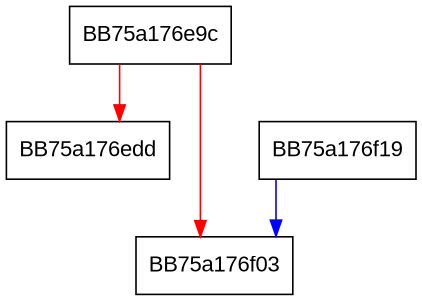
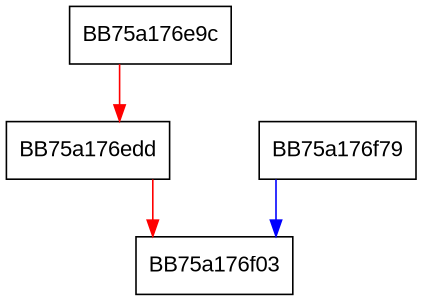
(200, 143) -> (153, 200)
(338, 150) -> (338, 150)
